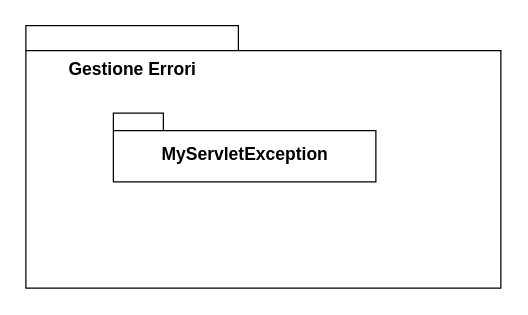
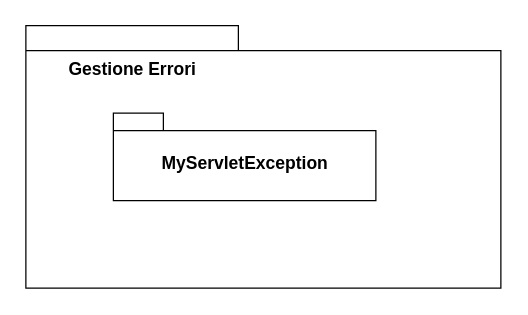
(244, 148) -> (244, 157)
